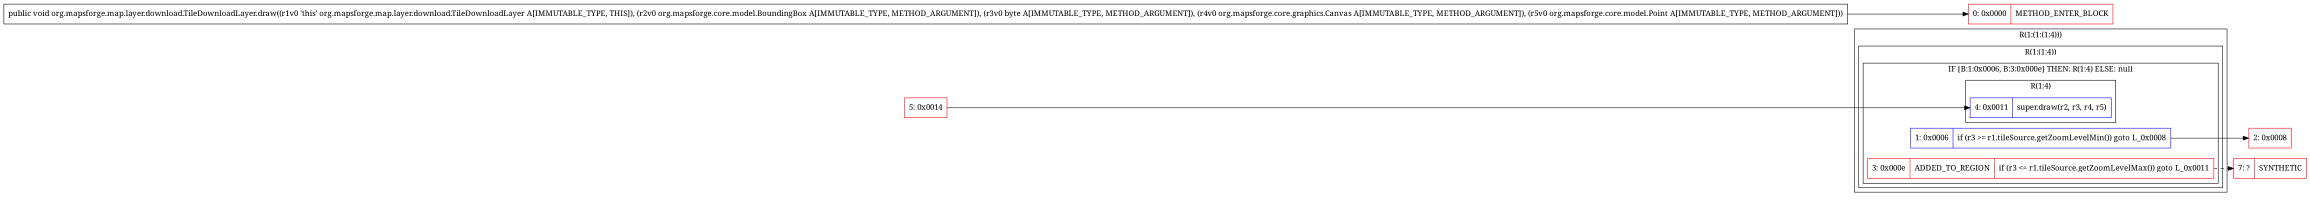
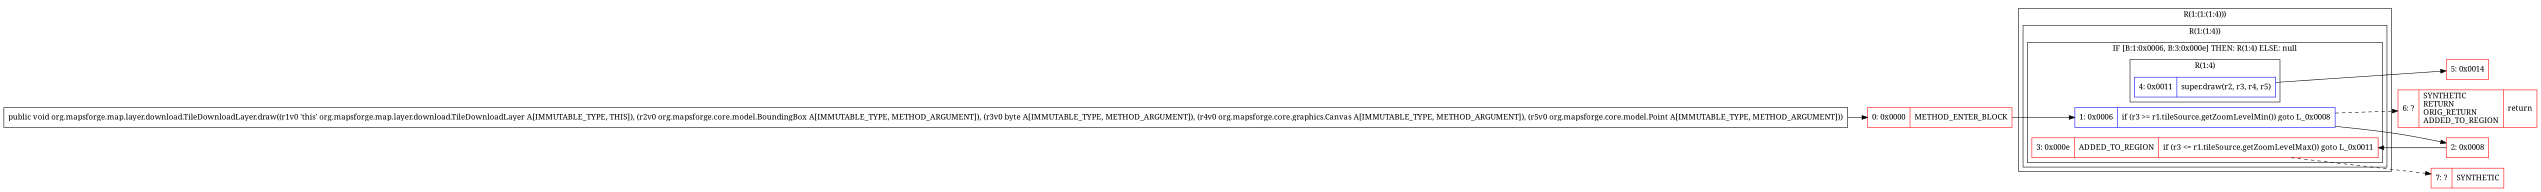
(1456, 108) -> (2358, 77)
none -> (2467, 109)
none -> (2041, 117)
none -> (2415, 148)
